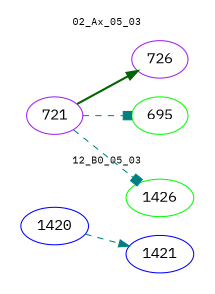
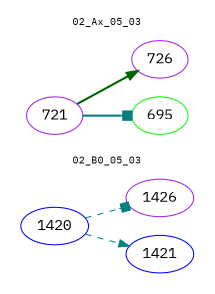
(102, 116) -> (102, 116)
(108, 157) -> (102, 213)
(107, 161) -> (107, 161)
(160, 198) -> (160, 198)
